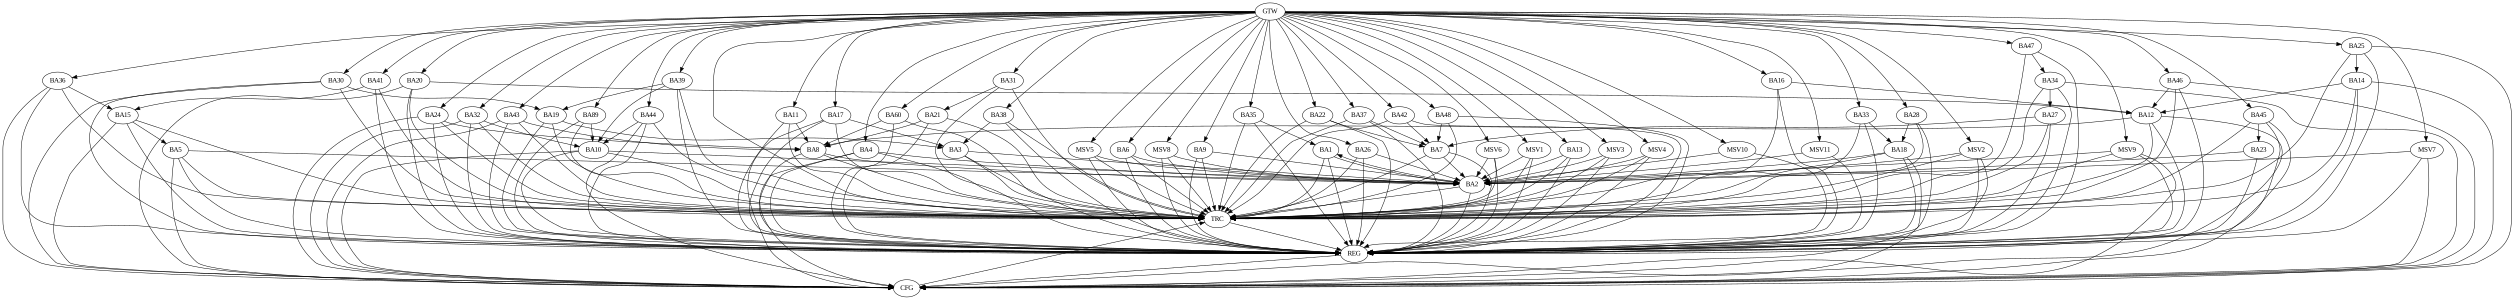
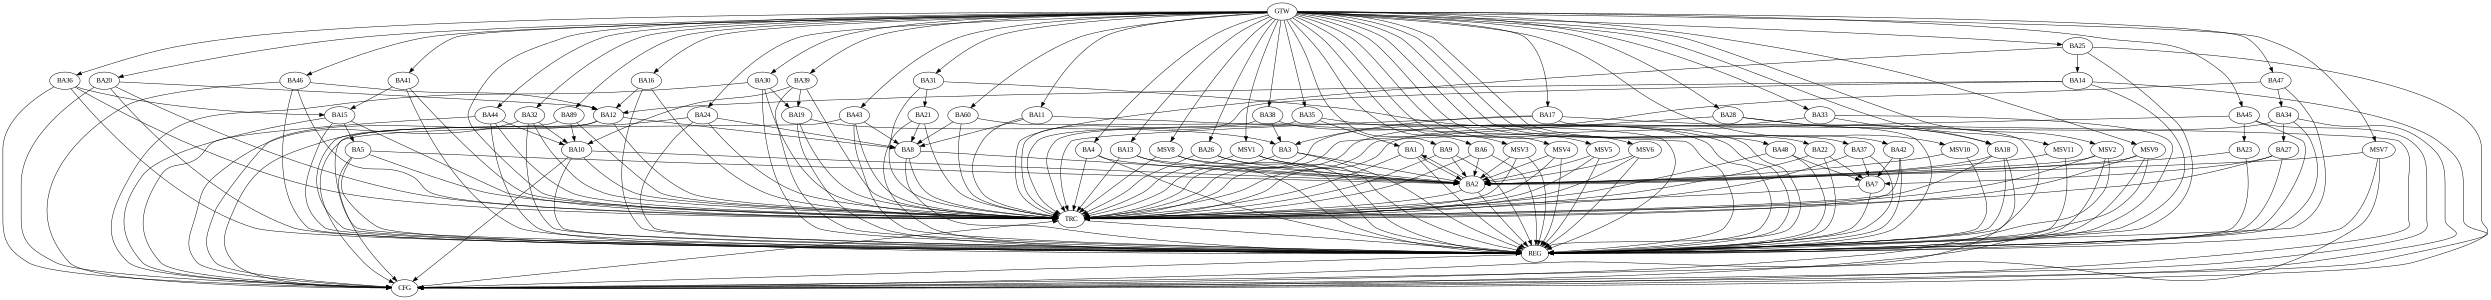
(1452, 166) -> none
(797, 255) -> none
